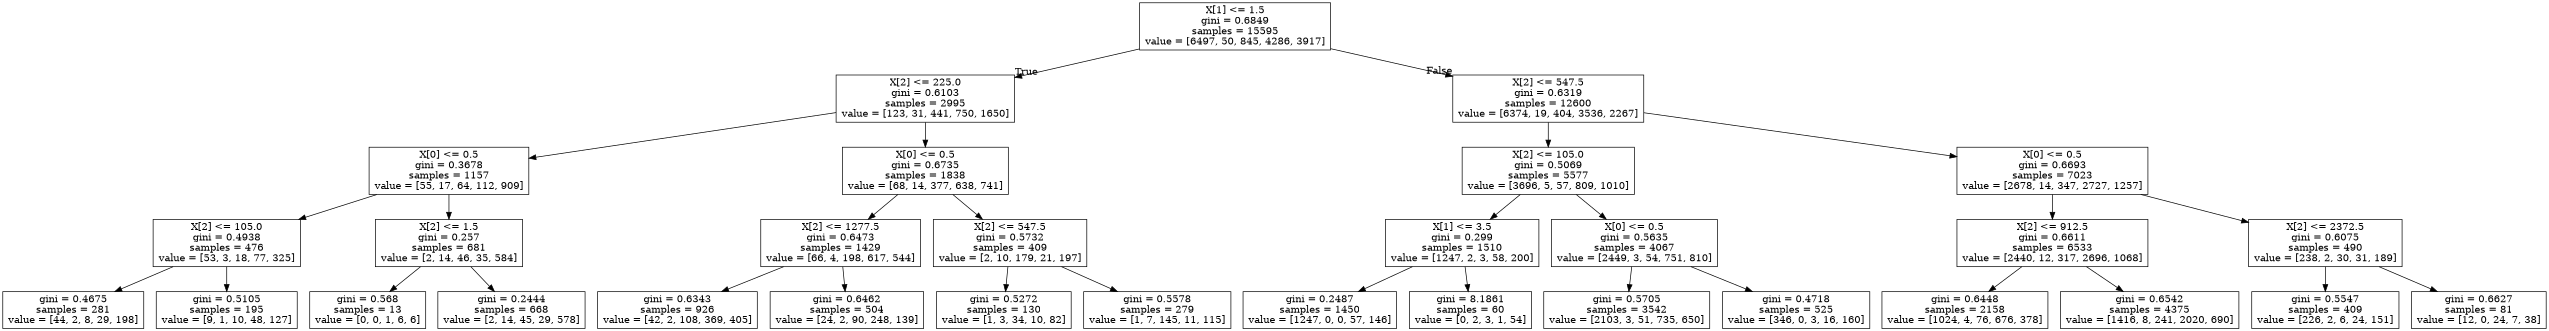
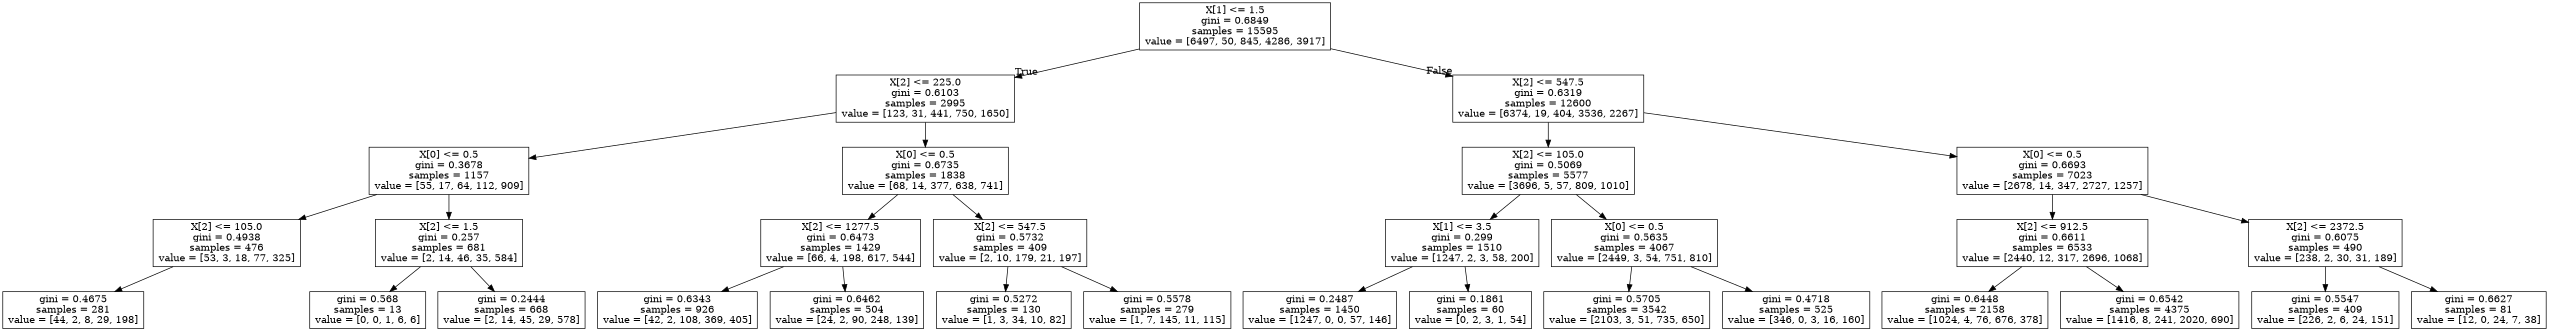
(227, 310) -> none
(1470, 310) -> (1470, 310)
